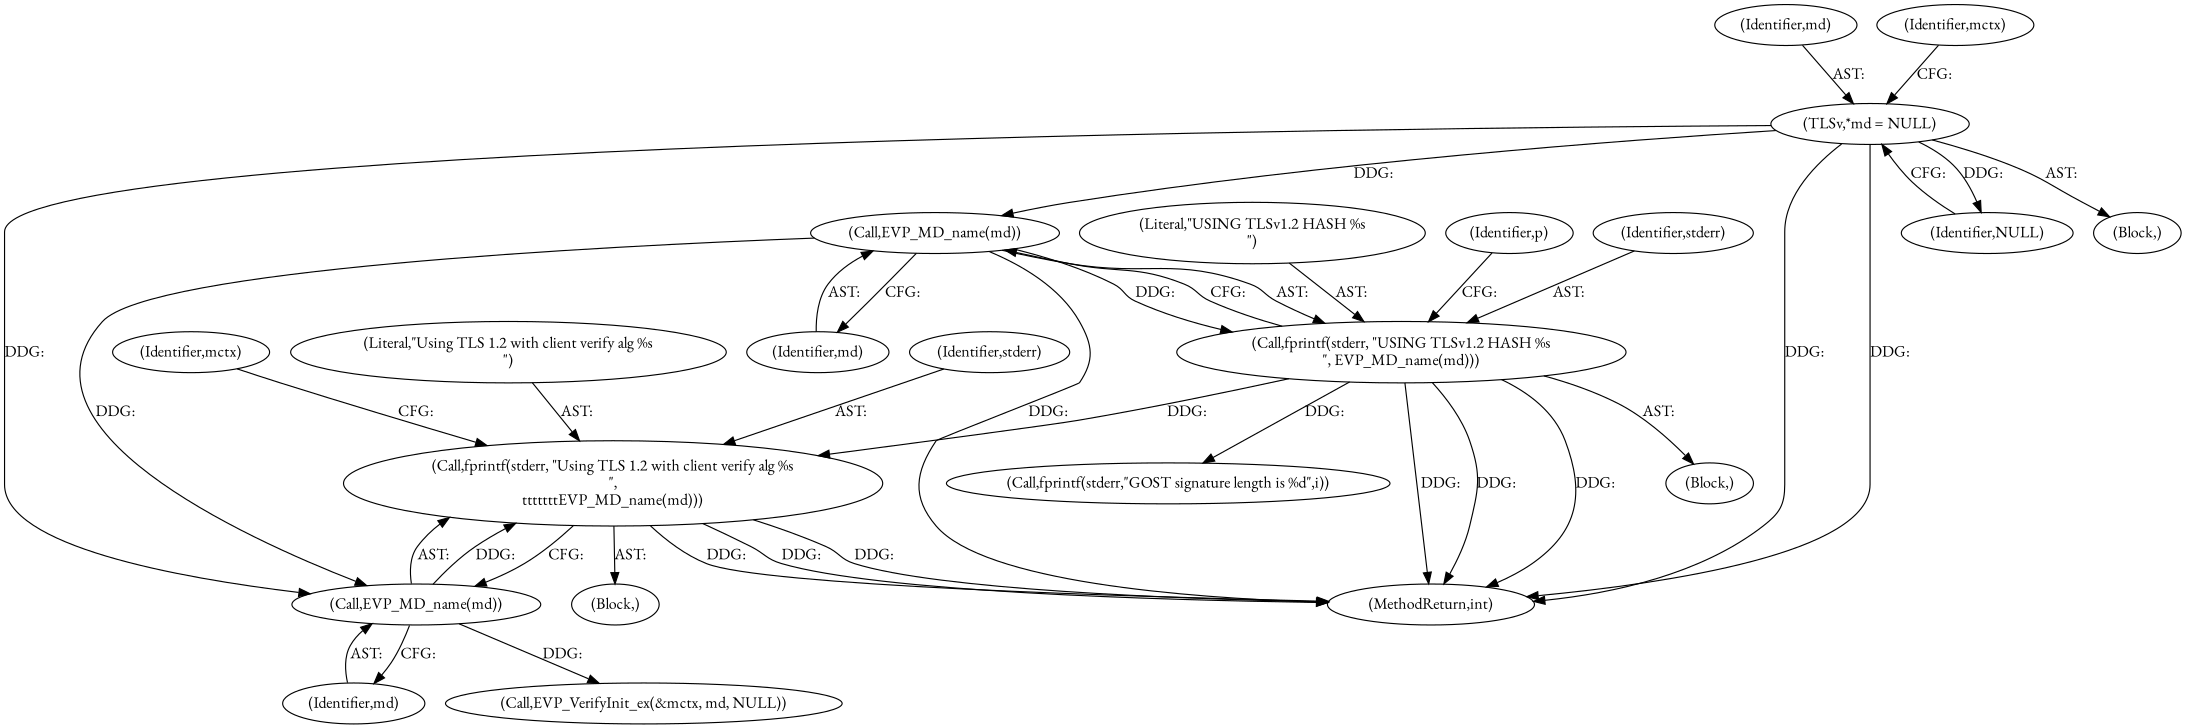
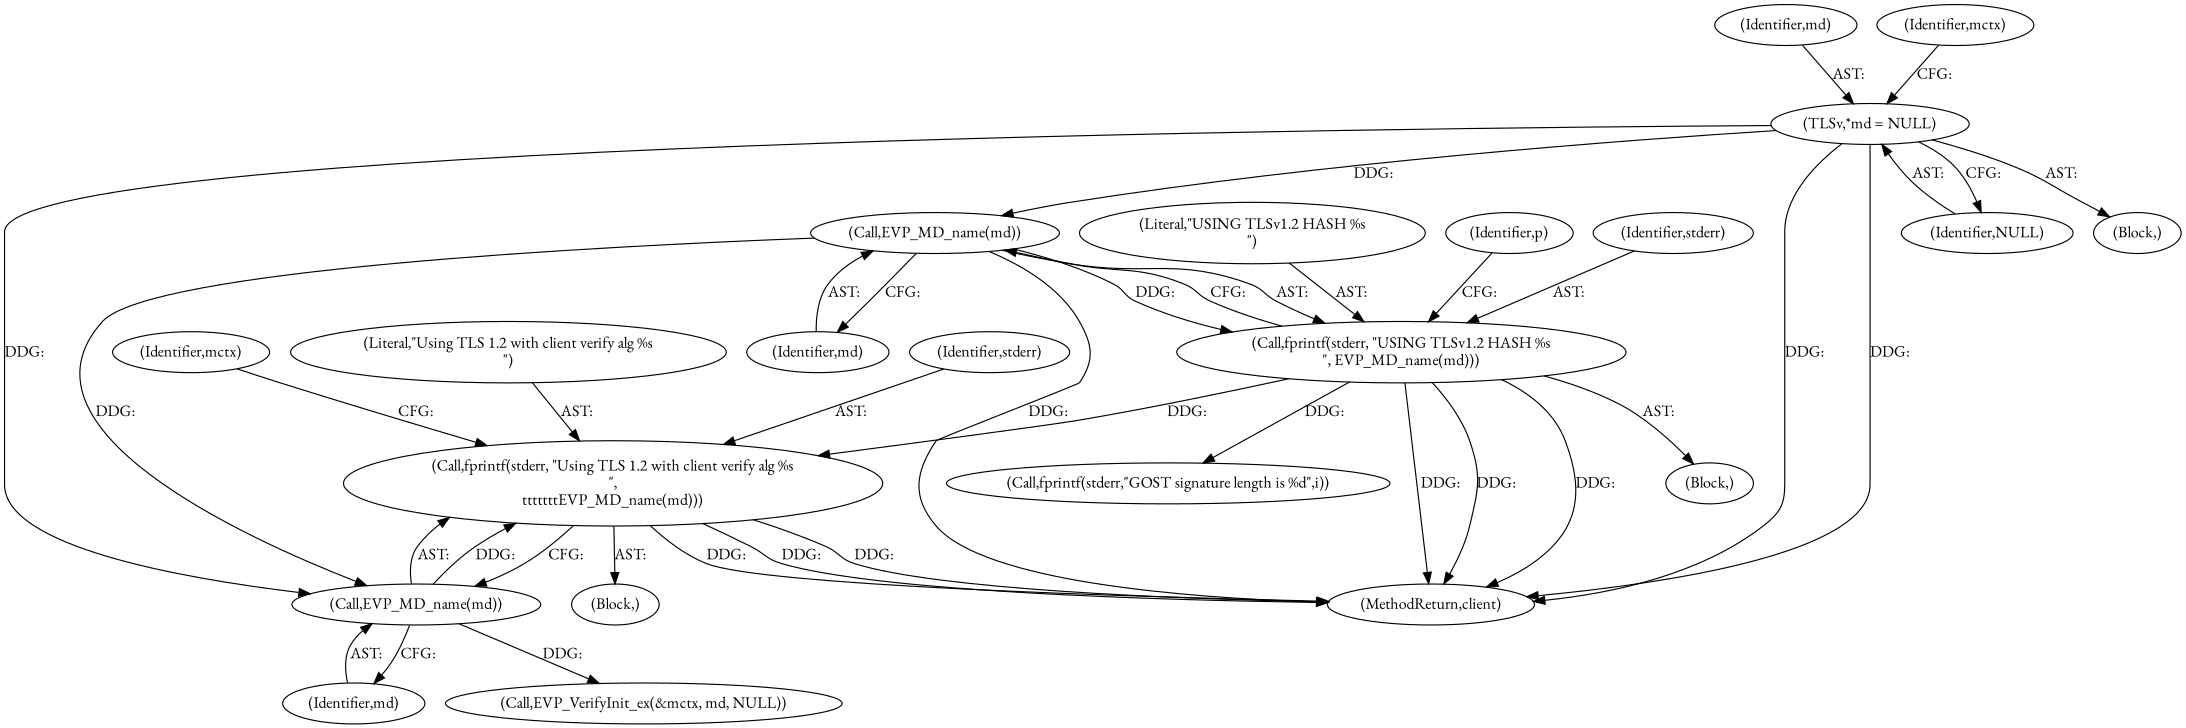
(1930, 173) -> (1930, 173)
(1986, 173) -> (1986, 173)
(1431, 605) -> (1431, 605)
